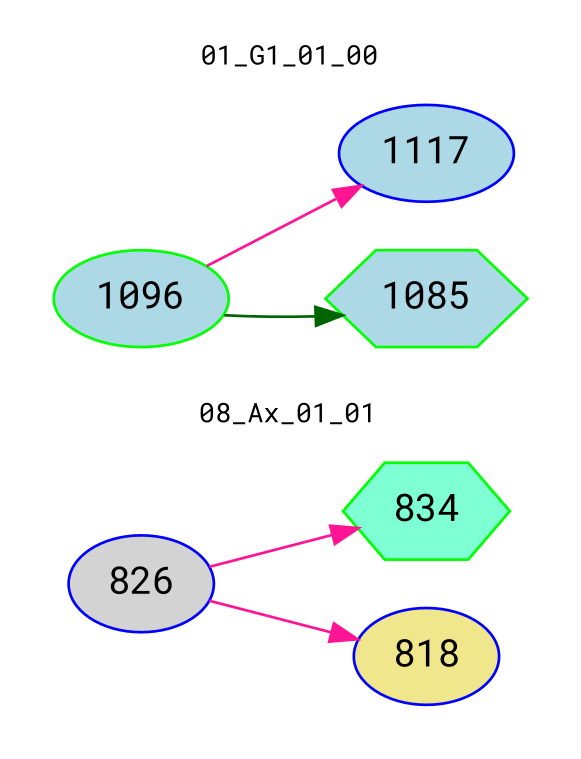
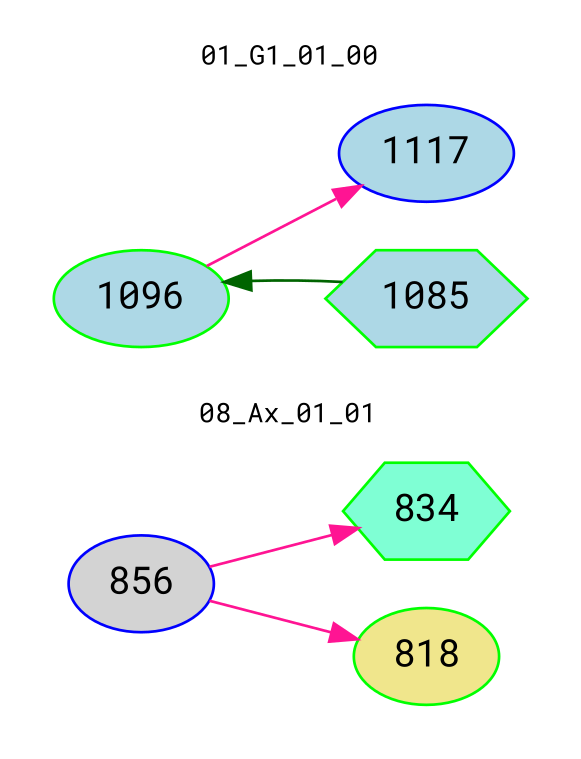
(270, 317) -> (297, 281)
(141, 584) -> (141, 584)
(426, 656) -> (426, 656)
